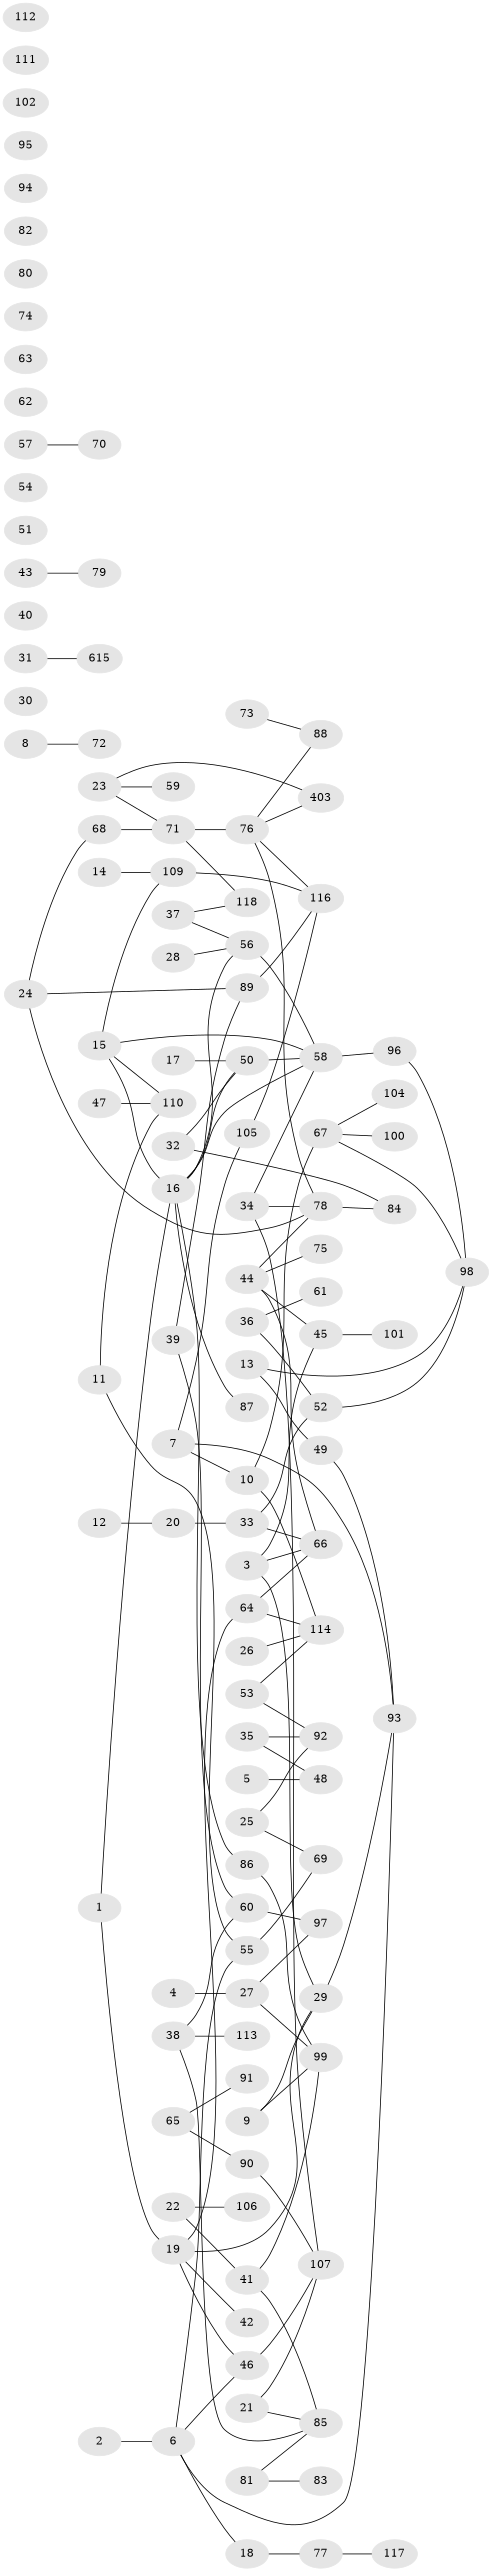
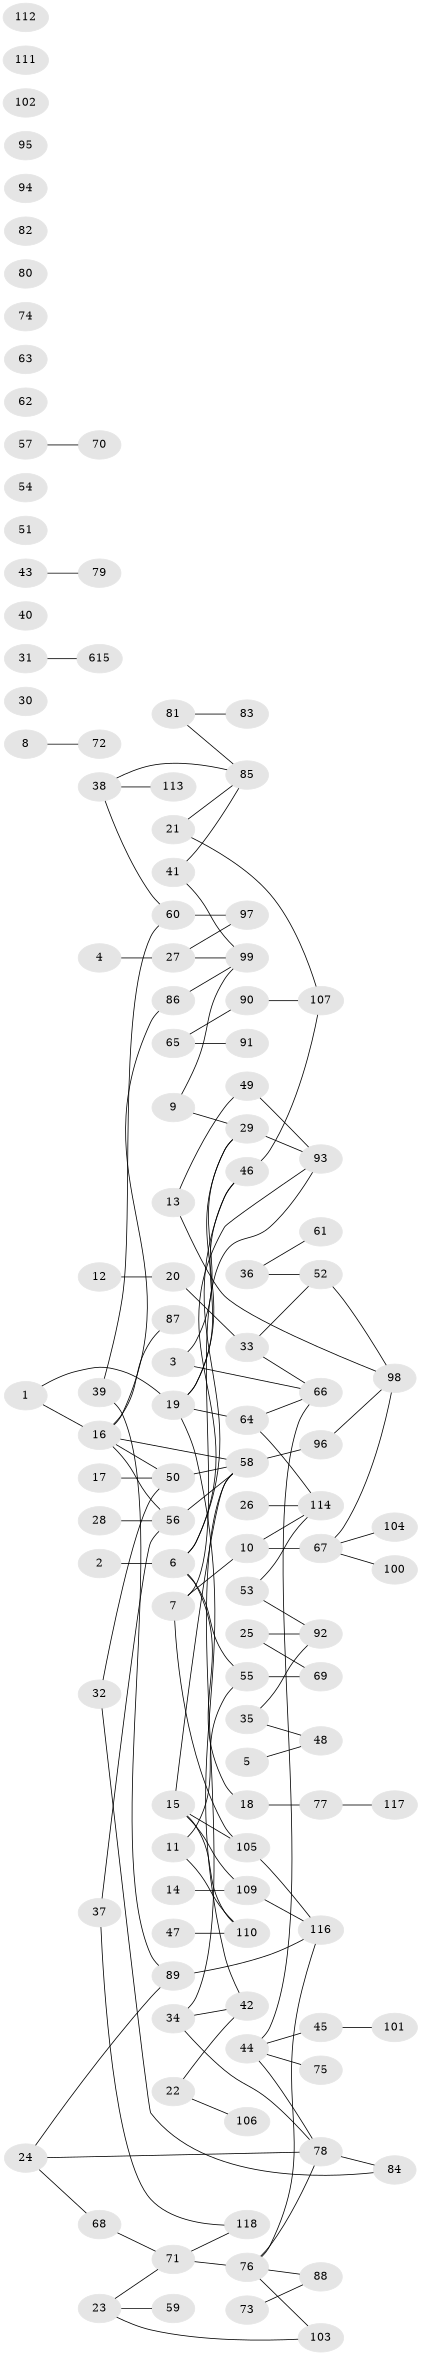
(321, 798) -> (321, 2338)
(134, 1119) -> (219, 1832)
(286, 1502) -> none
(294, 1708) -> (210, 2012)
(211, 2243) -> (208, 2047)
